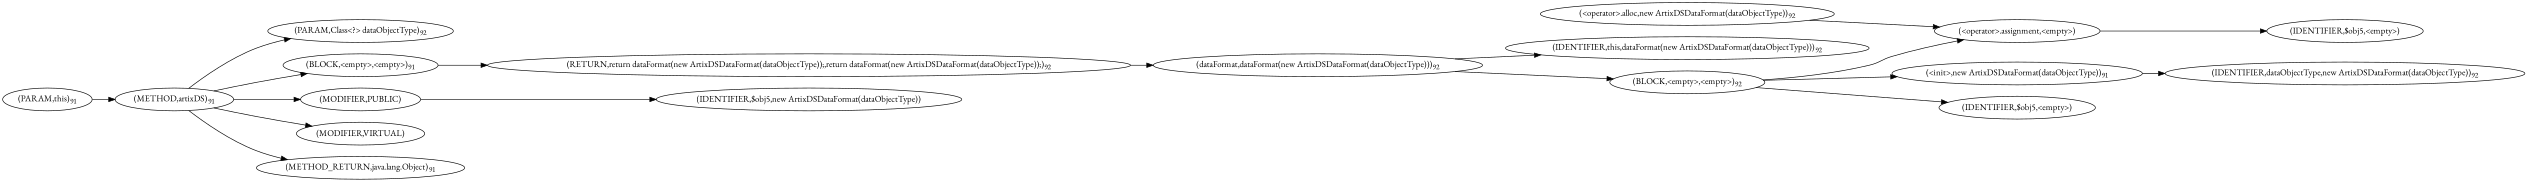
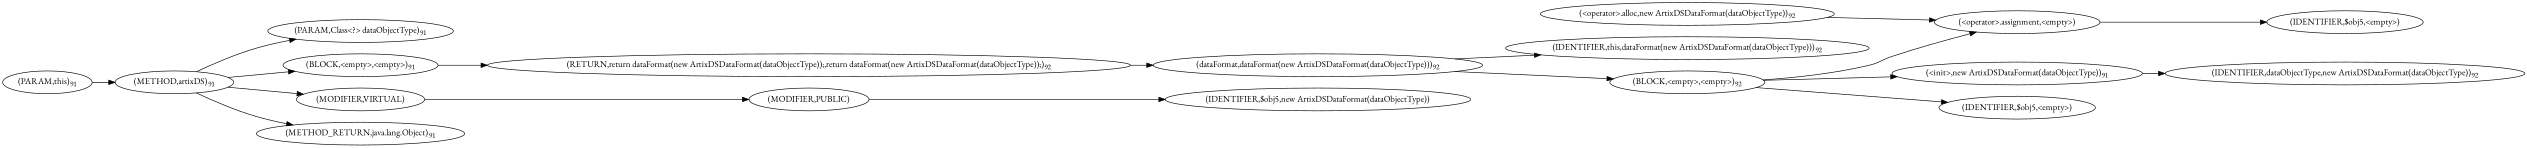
(423, 30) -> (423, 30)
(264, 99) -> (583, 99)
